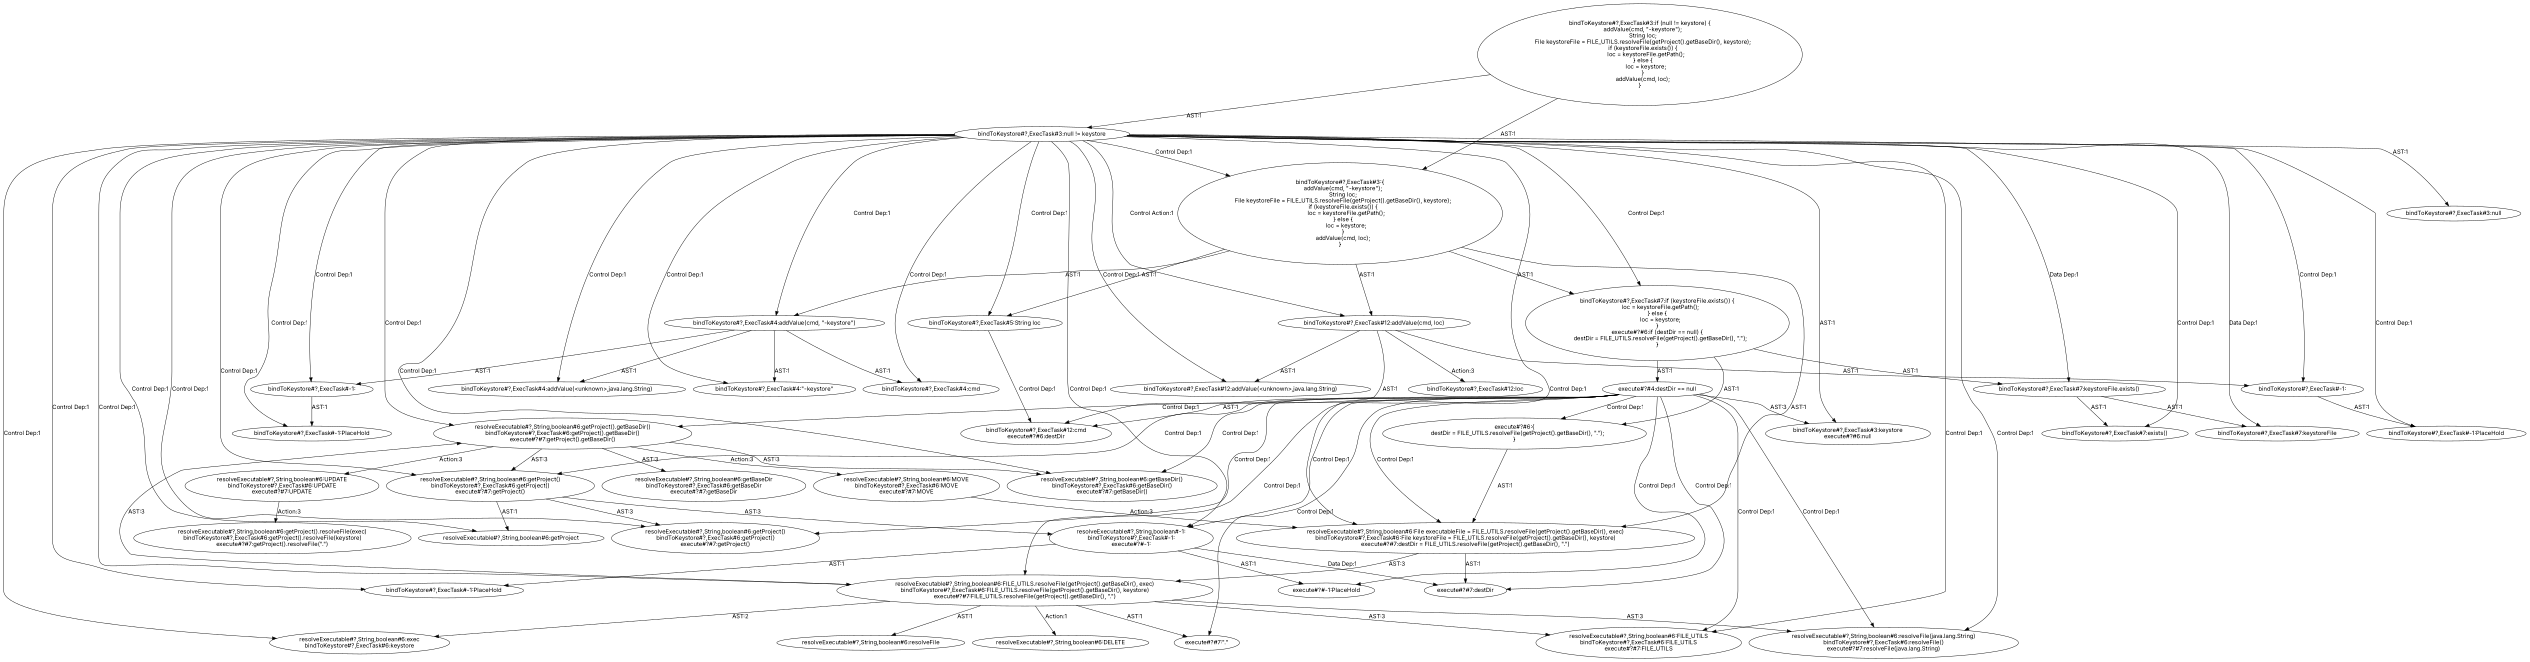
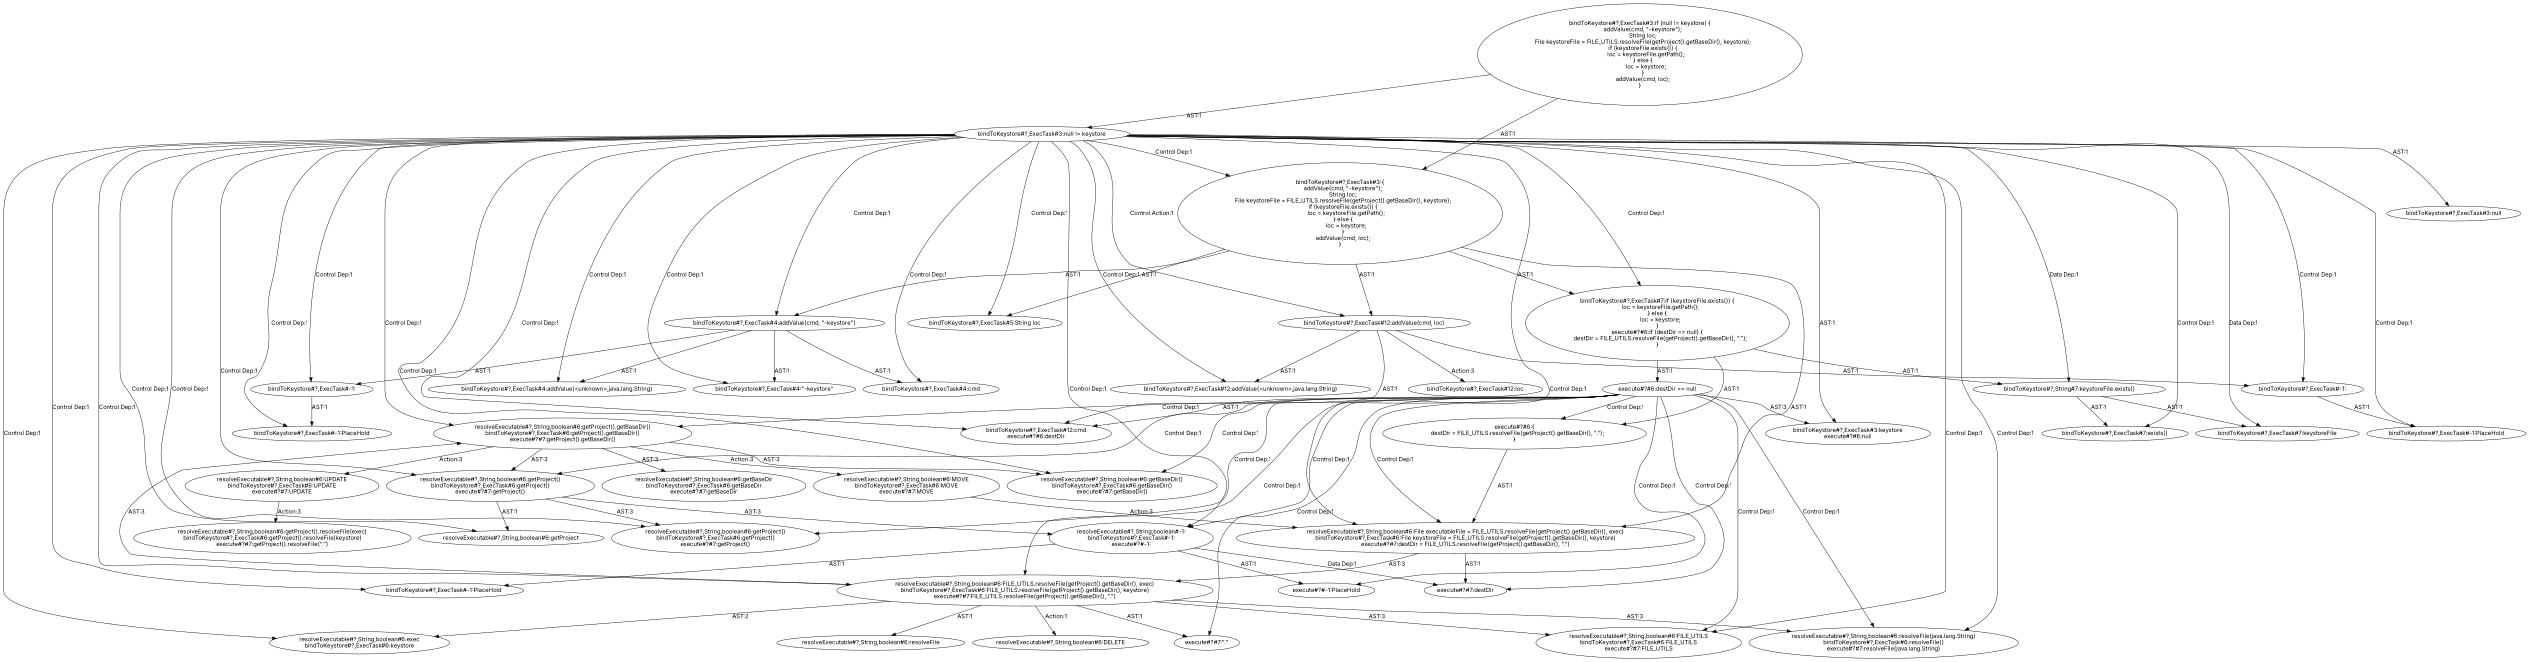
(1009, 375) -> (472, 367)
(1657, 389) -> (1657, 389)
(2069, 389) -> (2069, 389)
